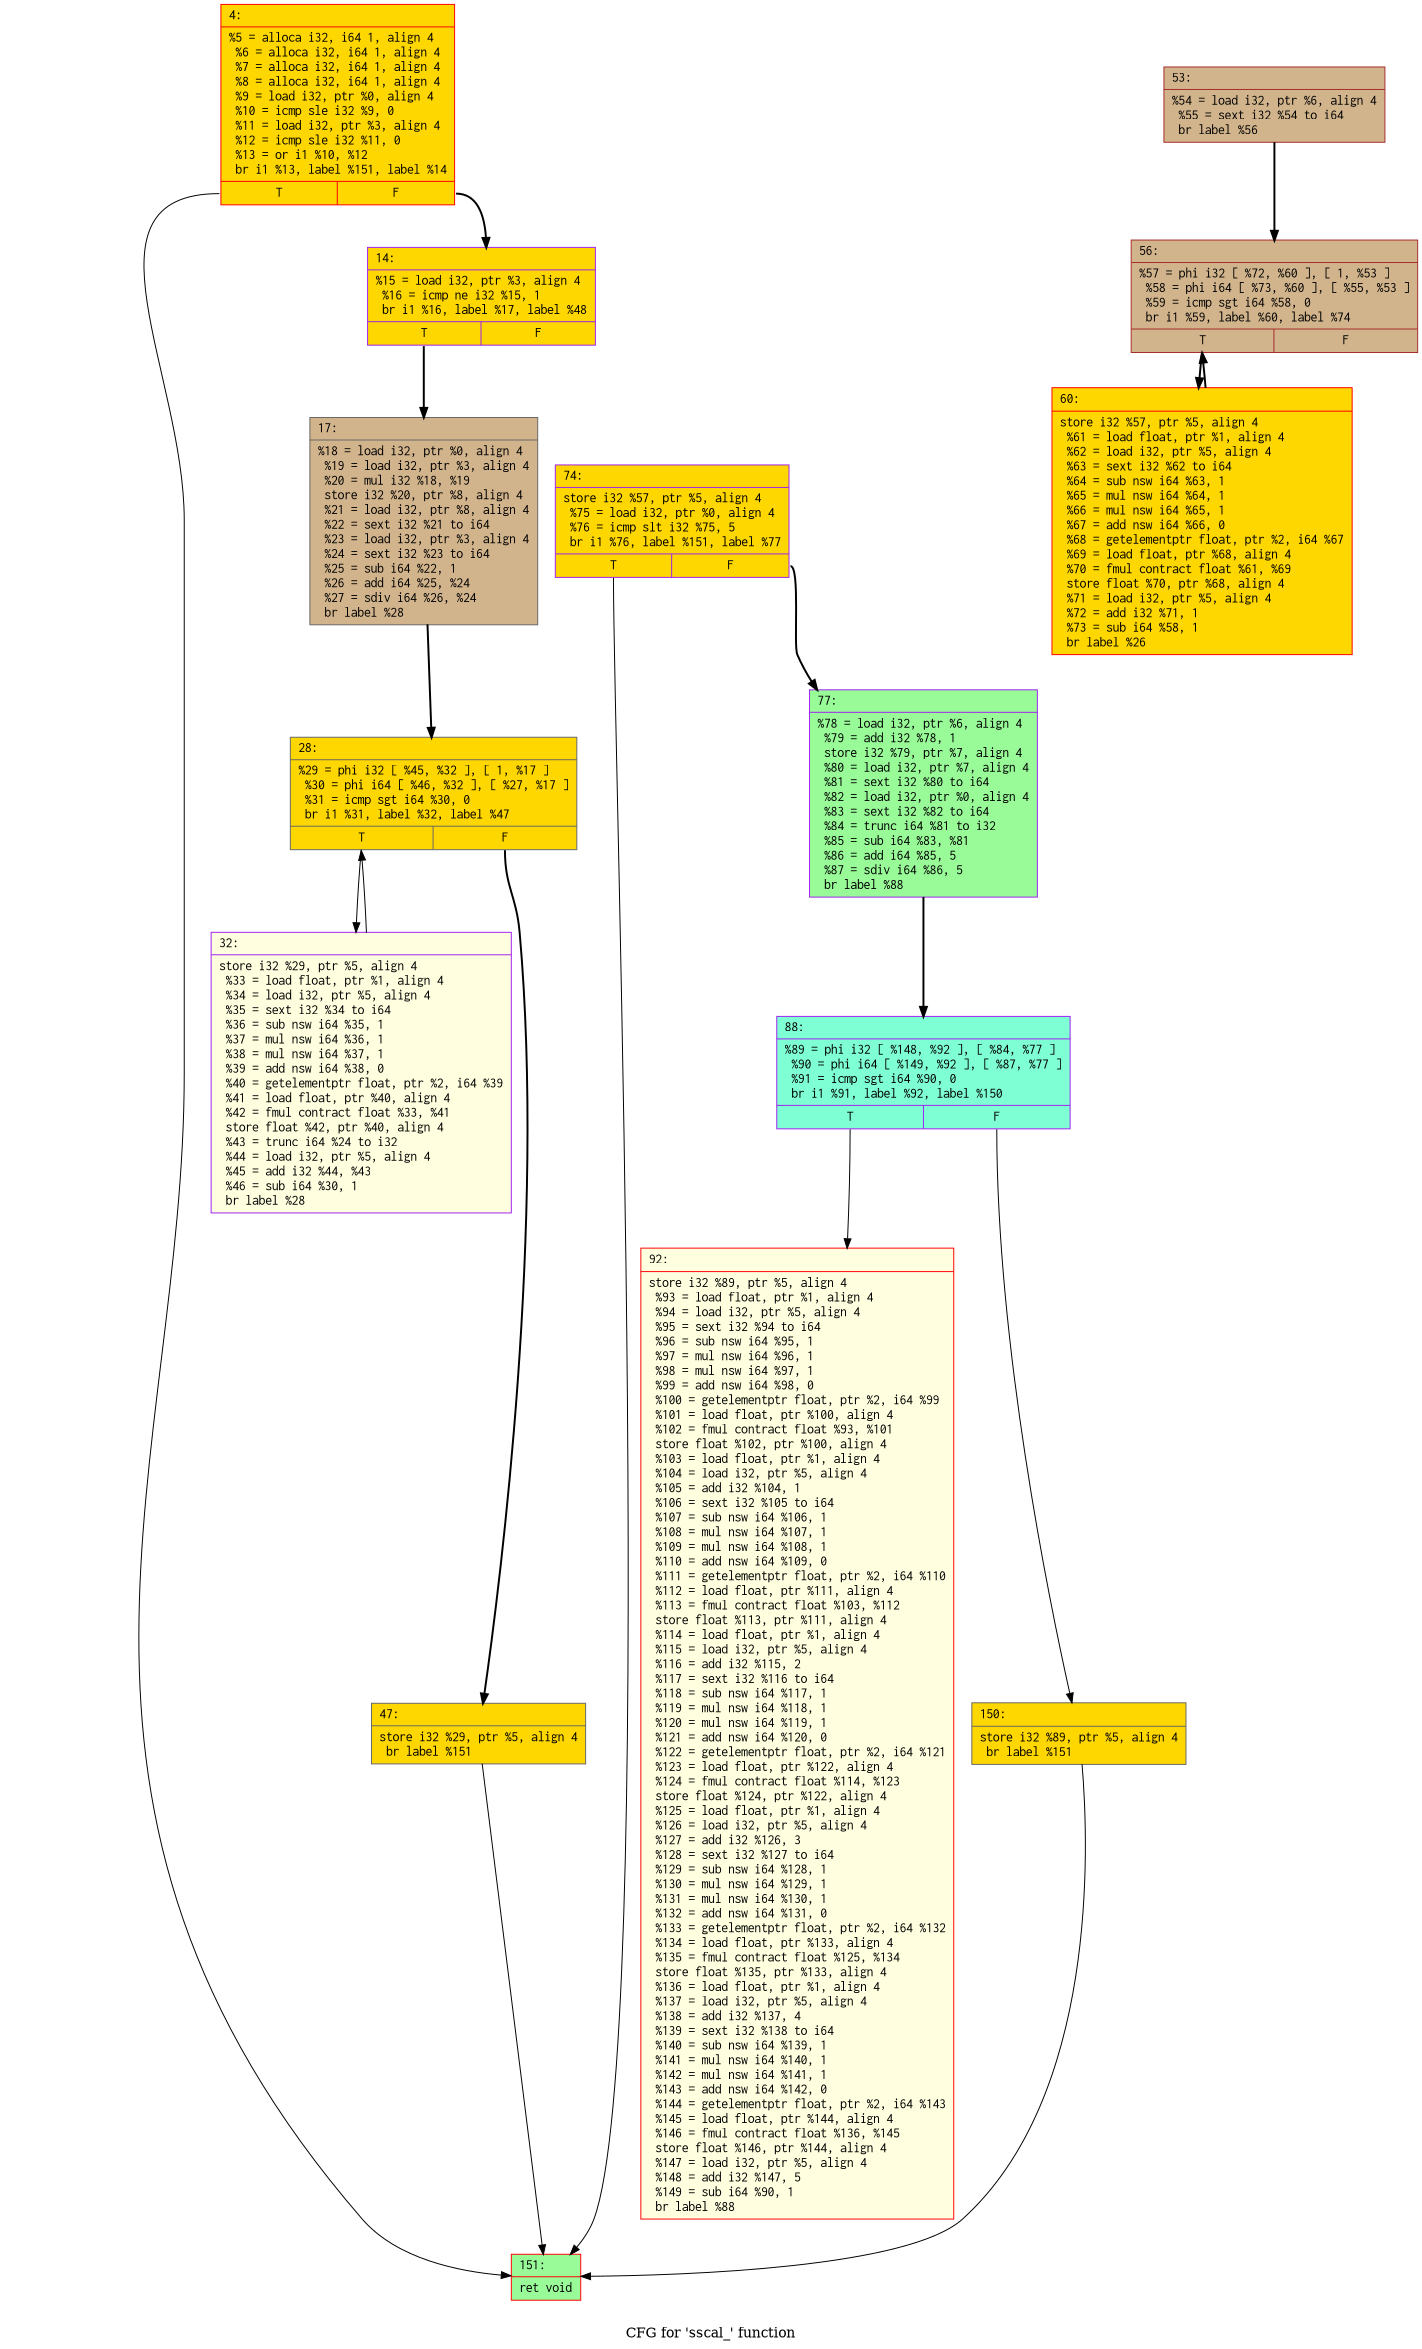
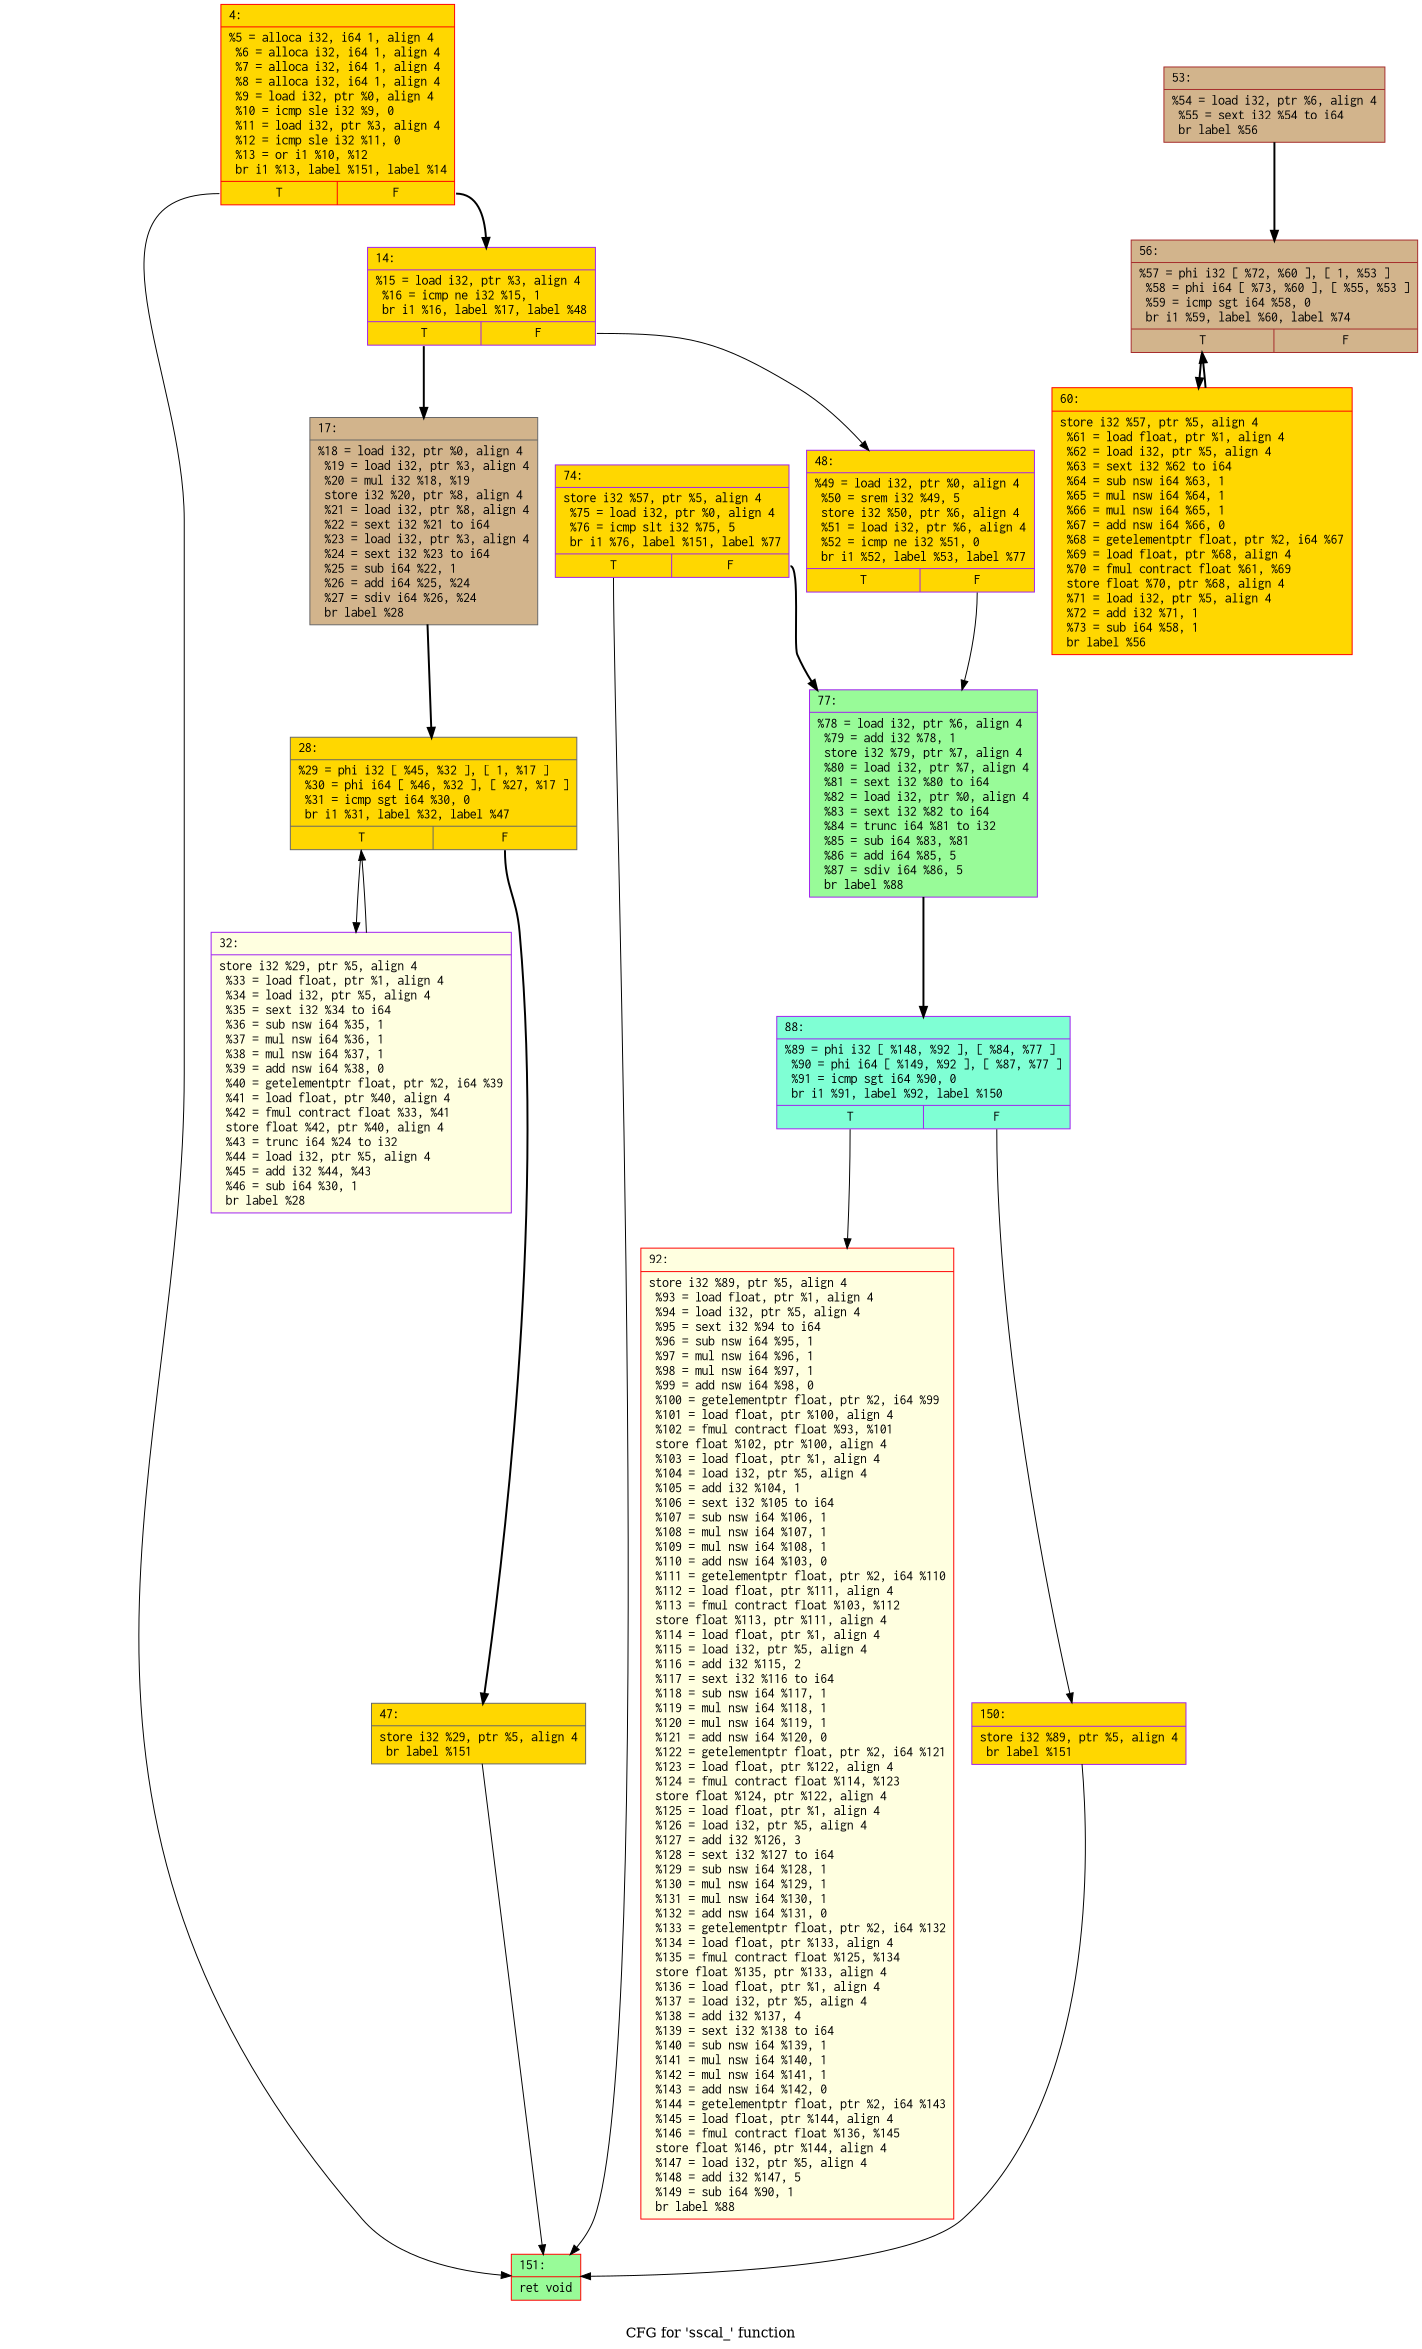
none -> (921, 521)
(1103, 642) -> (1103, 642)
(738, 1562) -> (738, 1562)
(1079, 1734) -> (1079, 1734)
